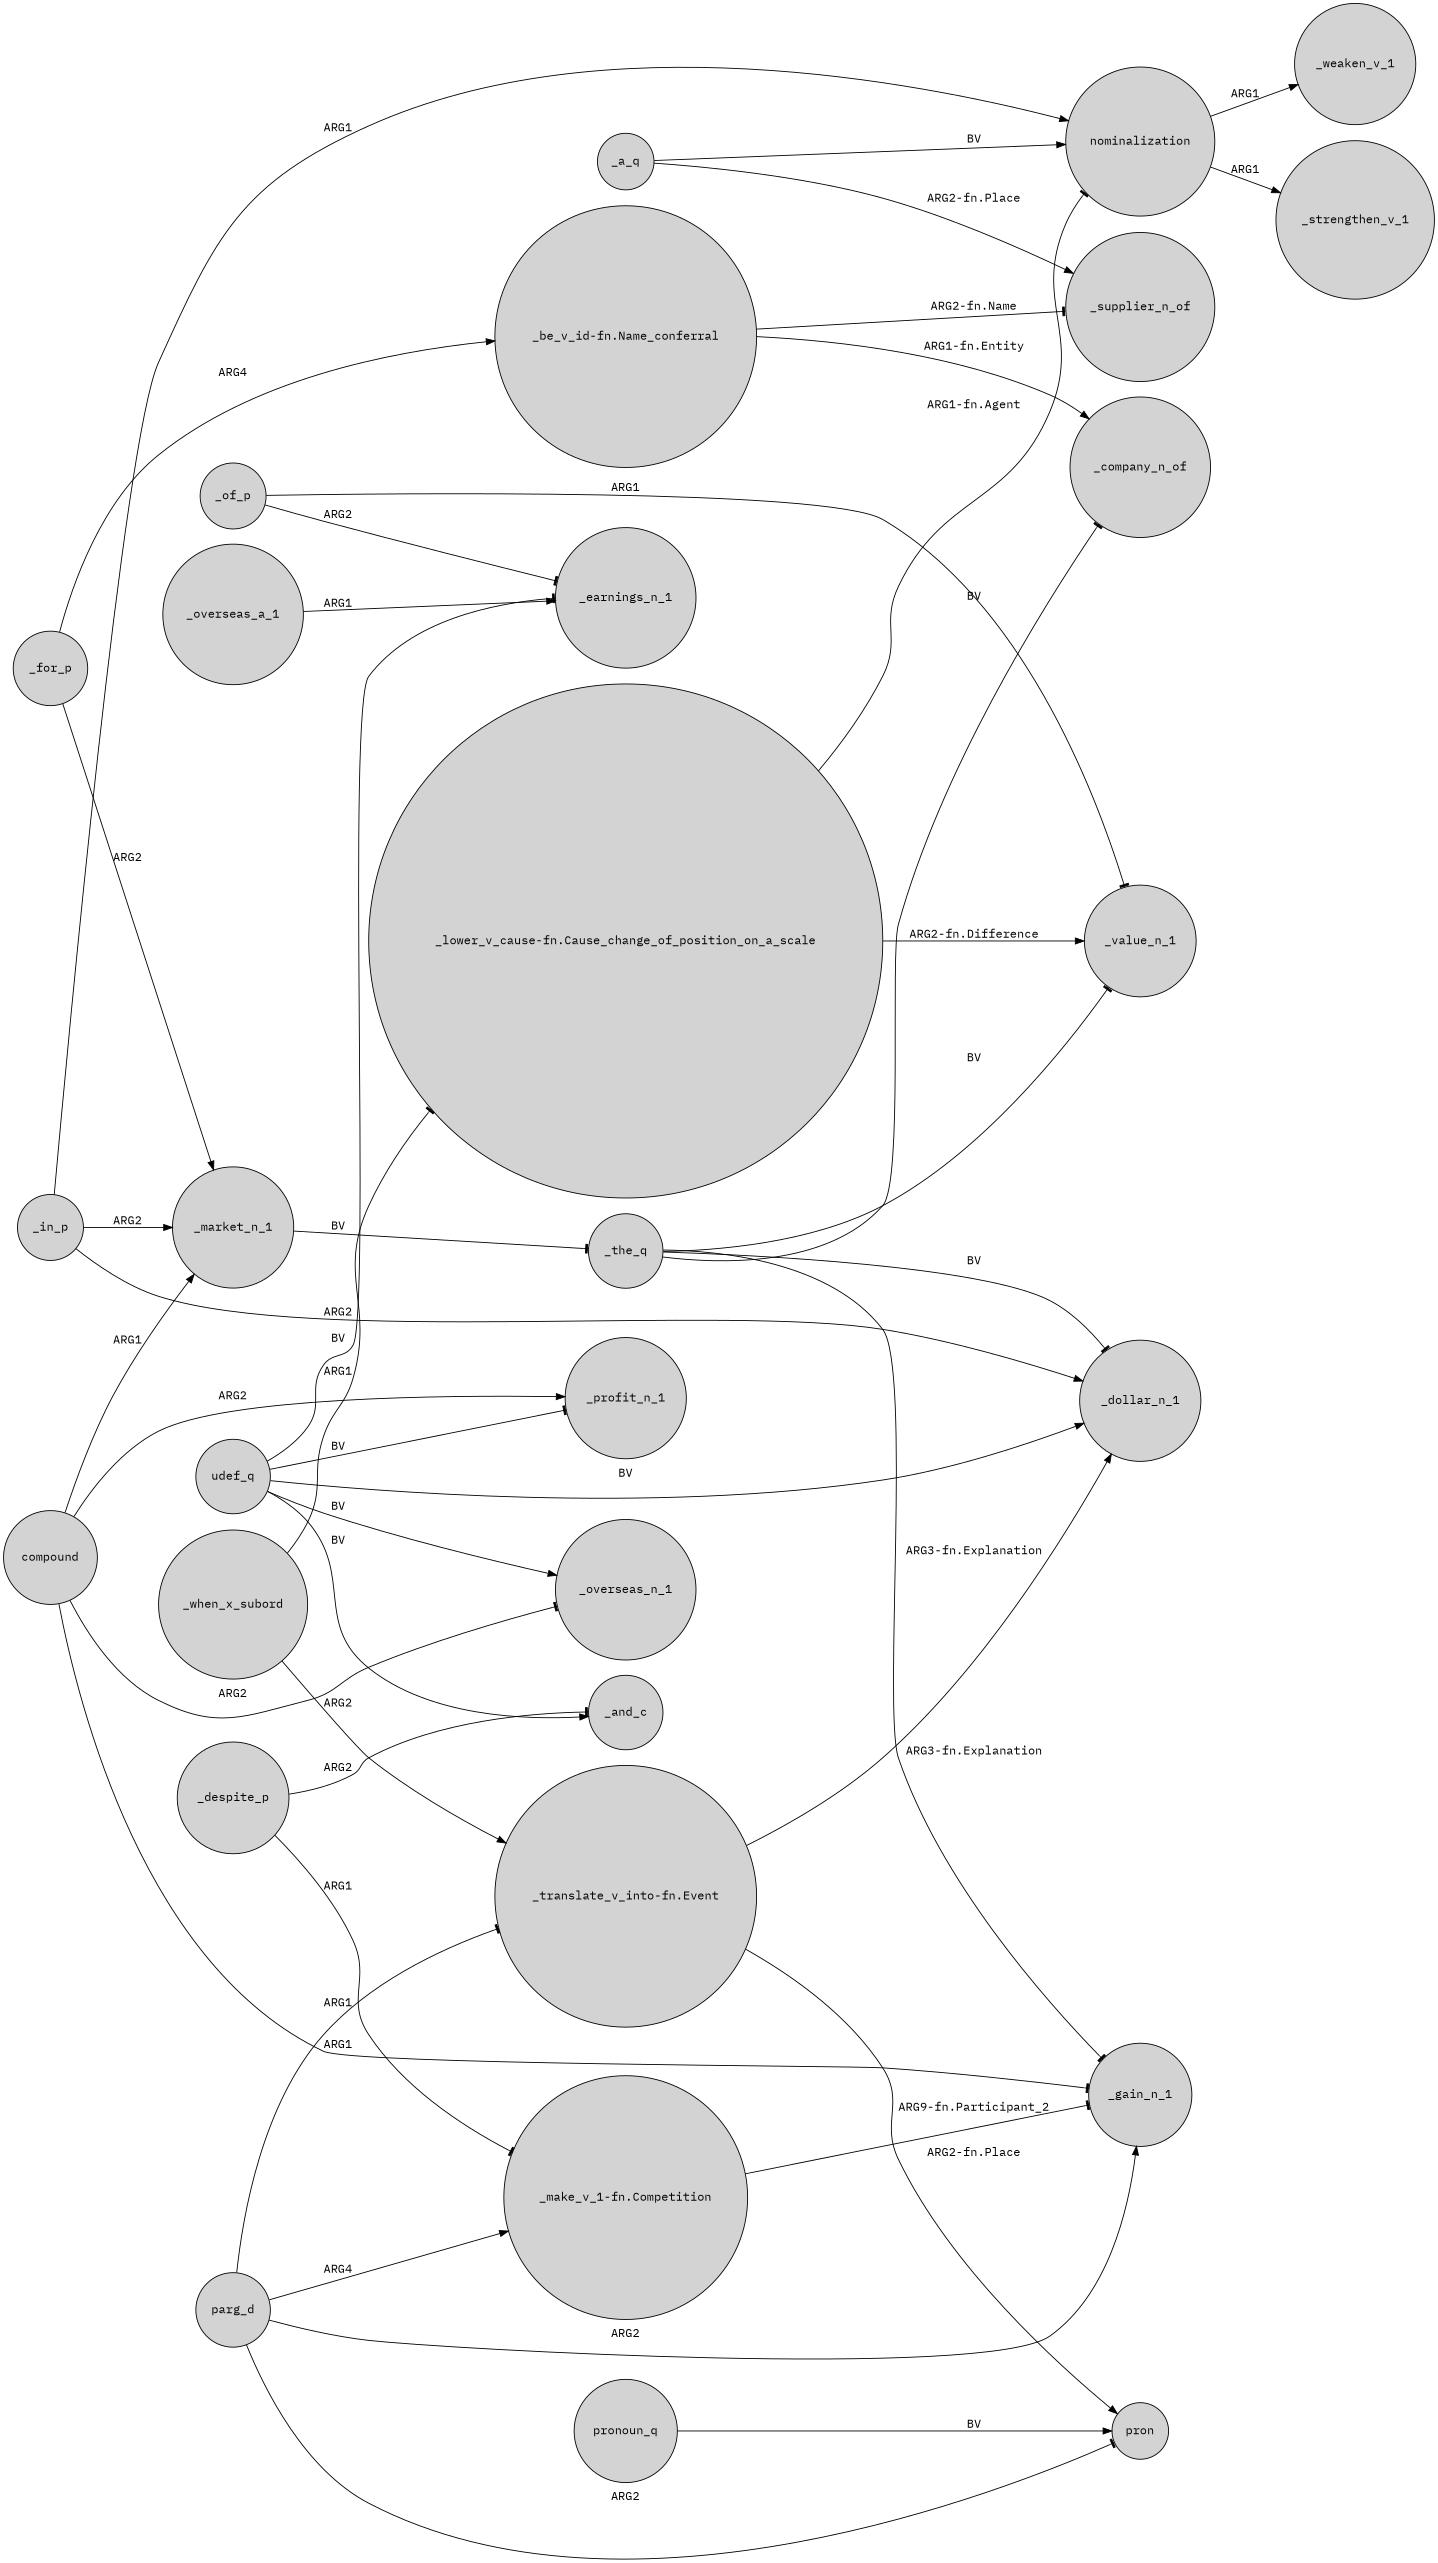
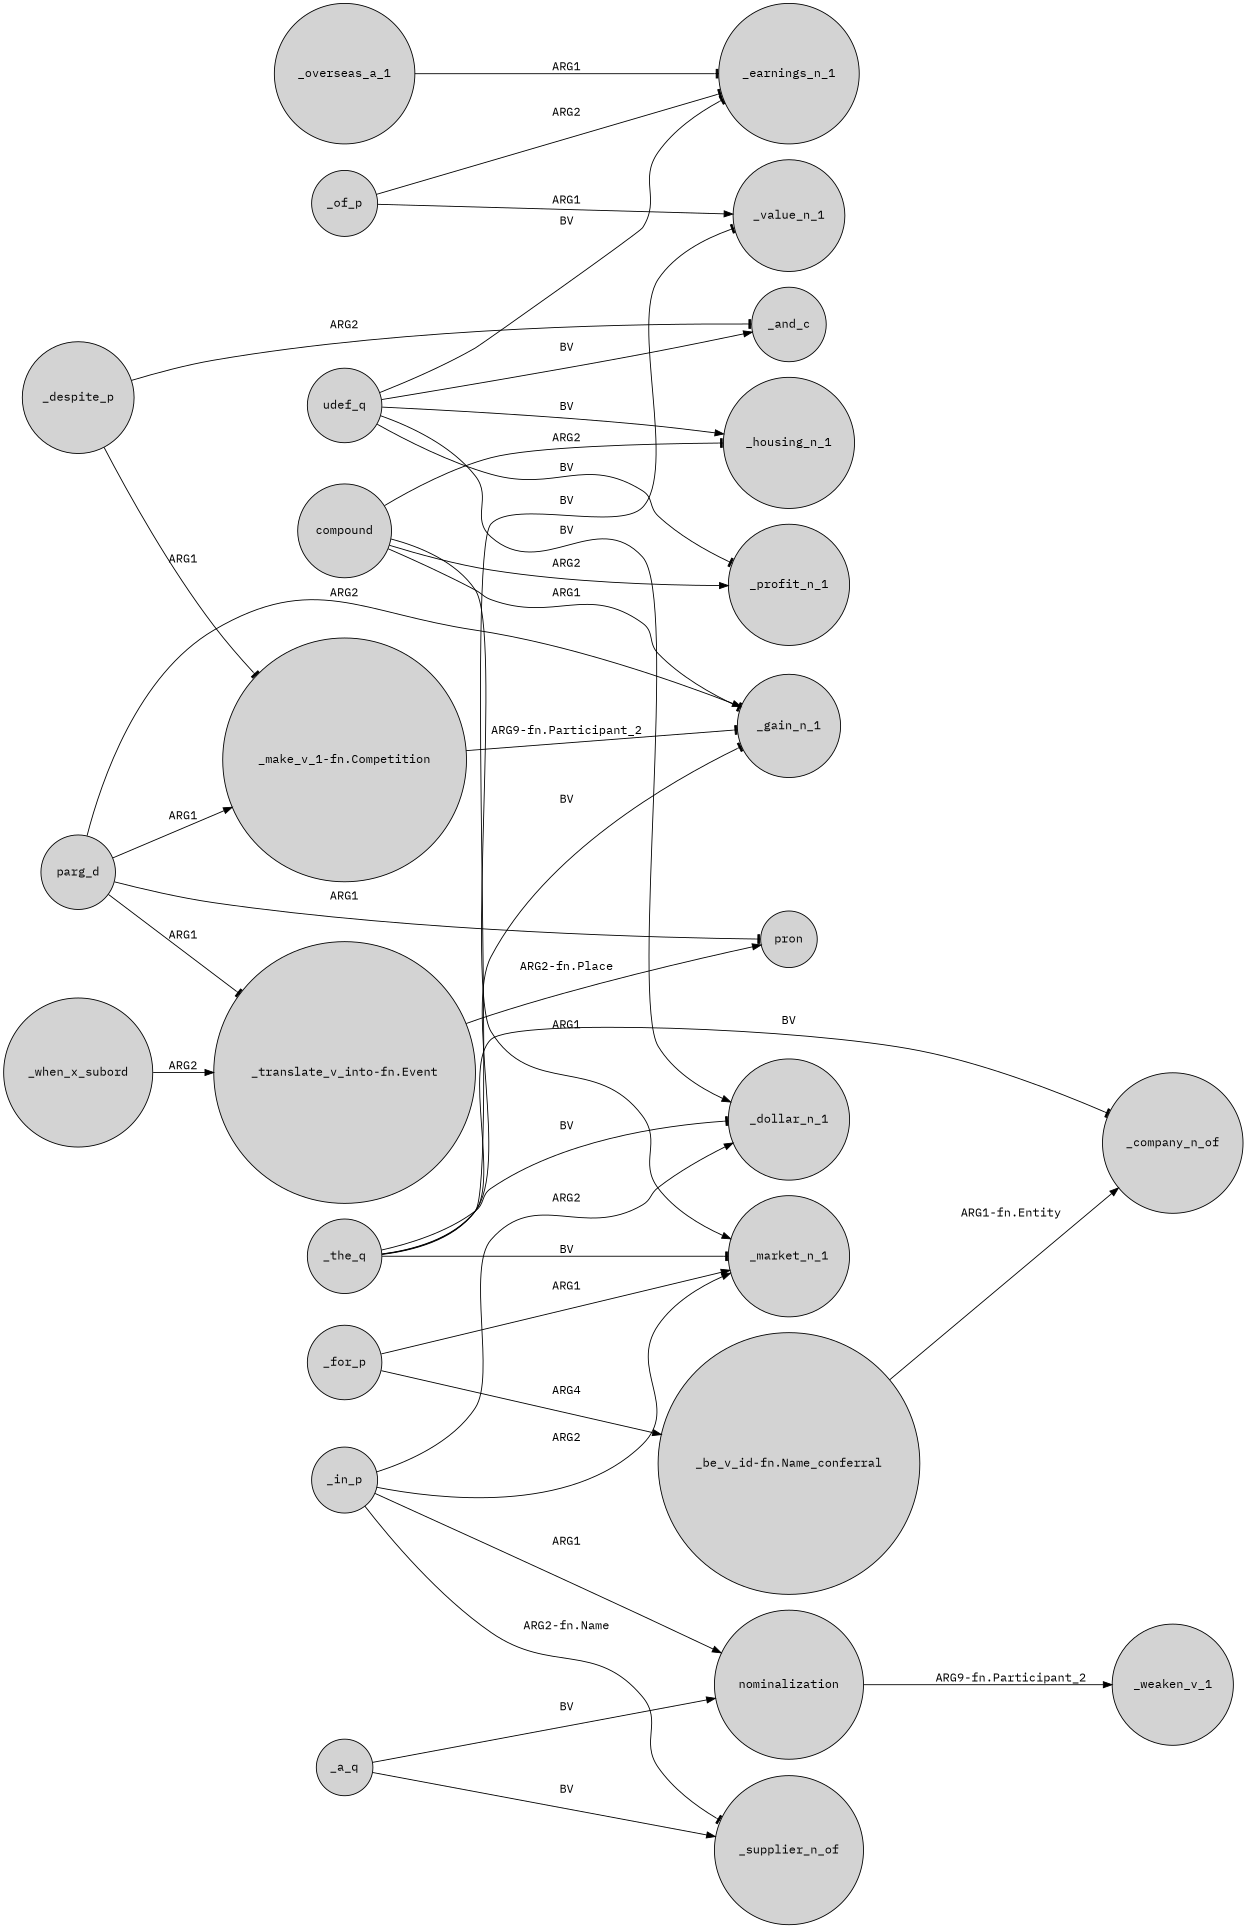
(1245, 94) -> (1011, 1678)
(974, 199) -> (567, 1790)
(1355, 220) -> none
(909, 320) -> (556, 1657)
(798, 504) -> (551, 209)
(425, 606) -> (565, 74)
(128, 858) -> (567, 1286)
(626, 941) -> none
(439, 1240) -> (553, 1256)
(626, 1590) -> (789, 443)
(956, 1682) -> none
(974, 1751) -> (567, 800)
(338, 2269) -> (183, 816)
(626, 2431) -> none
(626, 2497) -> (345, 896)
